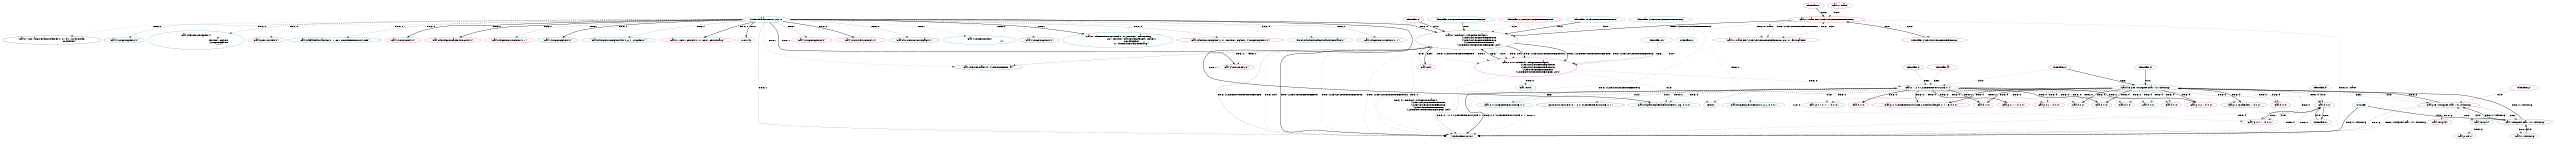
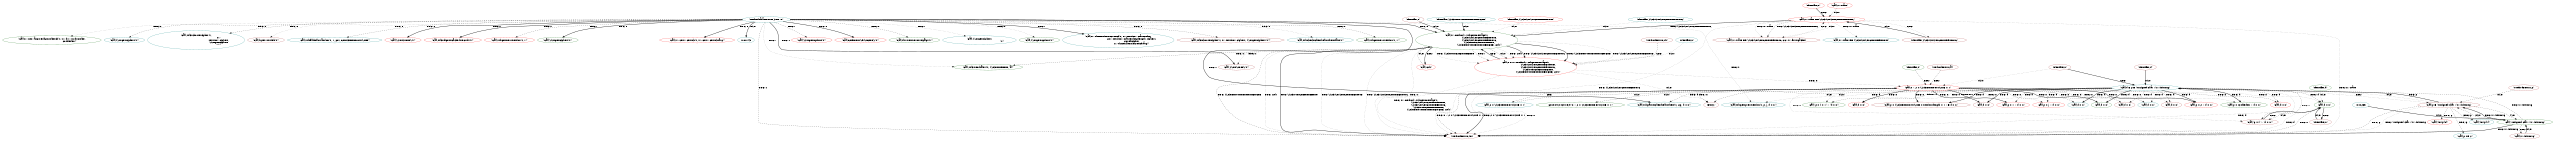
(766, 19) -> (766, 19)
(1461, 19) -> (1461, 19)
(1596, 19) -> none
(619, 40) -> none
(861, 40) -> (861, 40)
(1320, 40) -> (1320, 40)
(1657, 40) -> (1657, 40)
none -> (1861, 40)
(1943, 67) -> (1943, 67)
(1526, 88) -> none
(1928, 88) -> (1928, 88)
(2524, 88) -> (2524, 88)
(1780, 89) -> (1792, 89)
none -> (2063, 90)
none -> (1879, 93)
(2398, 93) -> (2398, 93)
(1842, 95) -> (1842, 95)
(1932, 95) -> (1932, 95)
(1968, 95) -> (1968, 95)
(1797, 105) -> (1797, 105)
(2306, 105) -> (2306, 105)
(2468, 115) -> (2468, 115)
(2513, 115) -> (2513, 115)
(2474, 129) -> (2457, 120)
(2523, 129) -> (2523, 129)
(1924, 135) -> (2255, 134)
